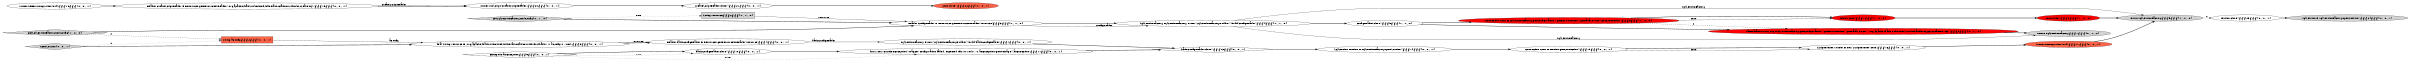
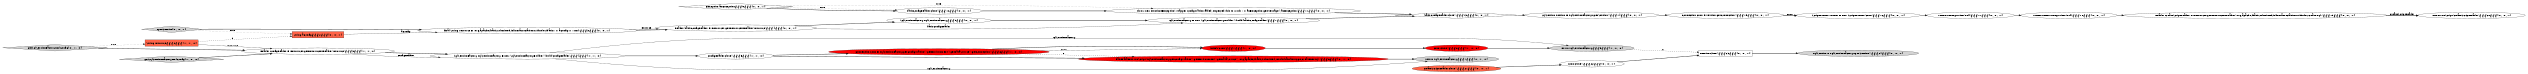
(628, 6) -> none
(728, 6) -> (1457, 69)
(966, 6) -> (1592, 64)
(728, 15) -> (172, 43)
(2246, 18) -> (1725, 53)
none -> (939, 20)
(2124, 34) -> (2017, 15)
(152, 37) -> (244, 39)
(111, 43) -> (233, 30)
(2068, 44) -> (1971, 15)
none -> (1657, 59)
